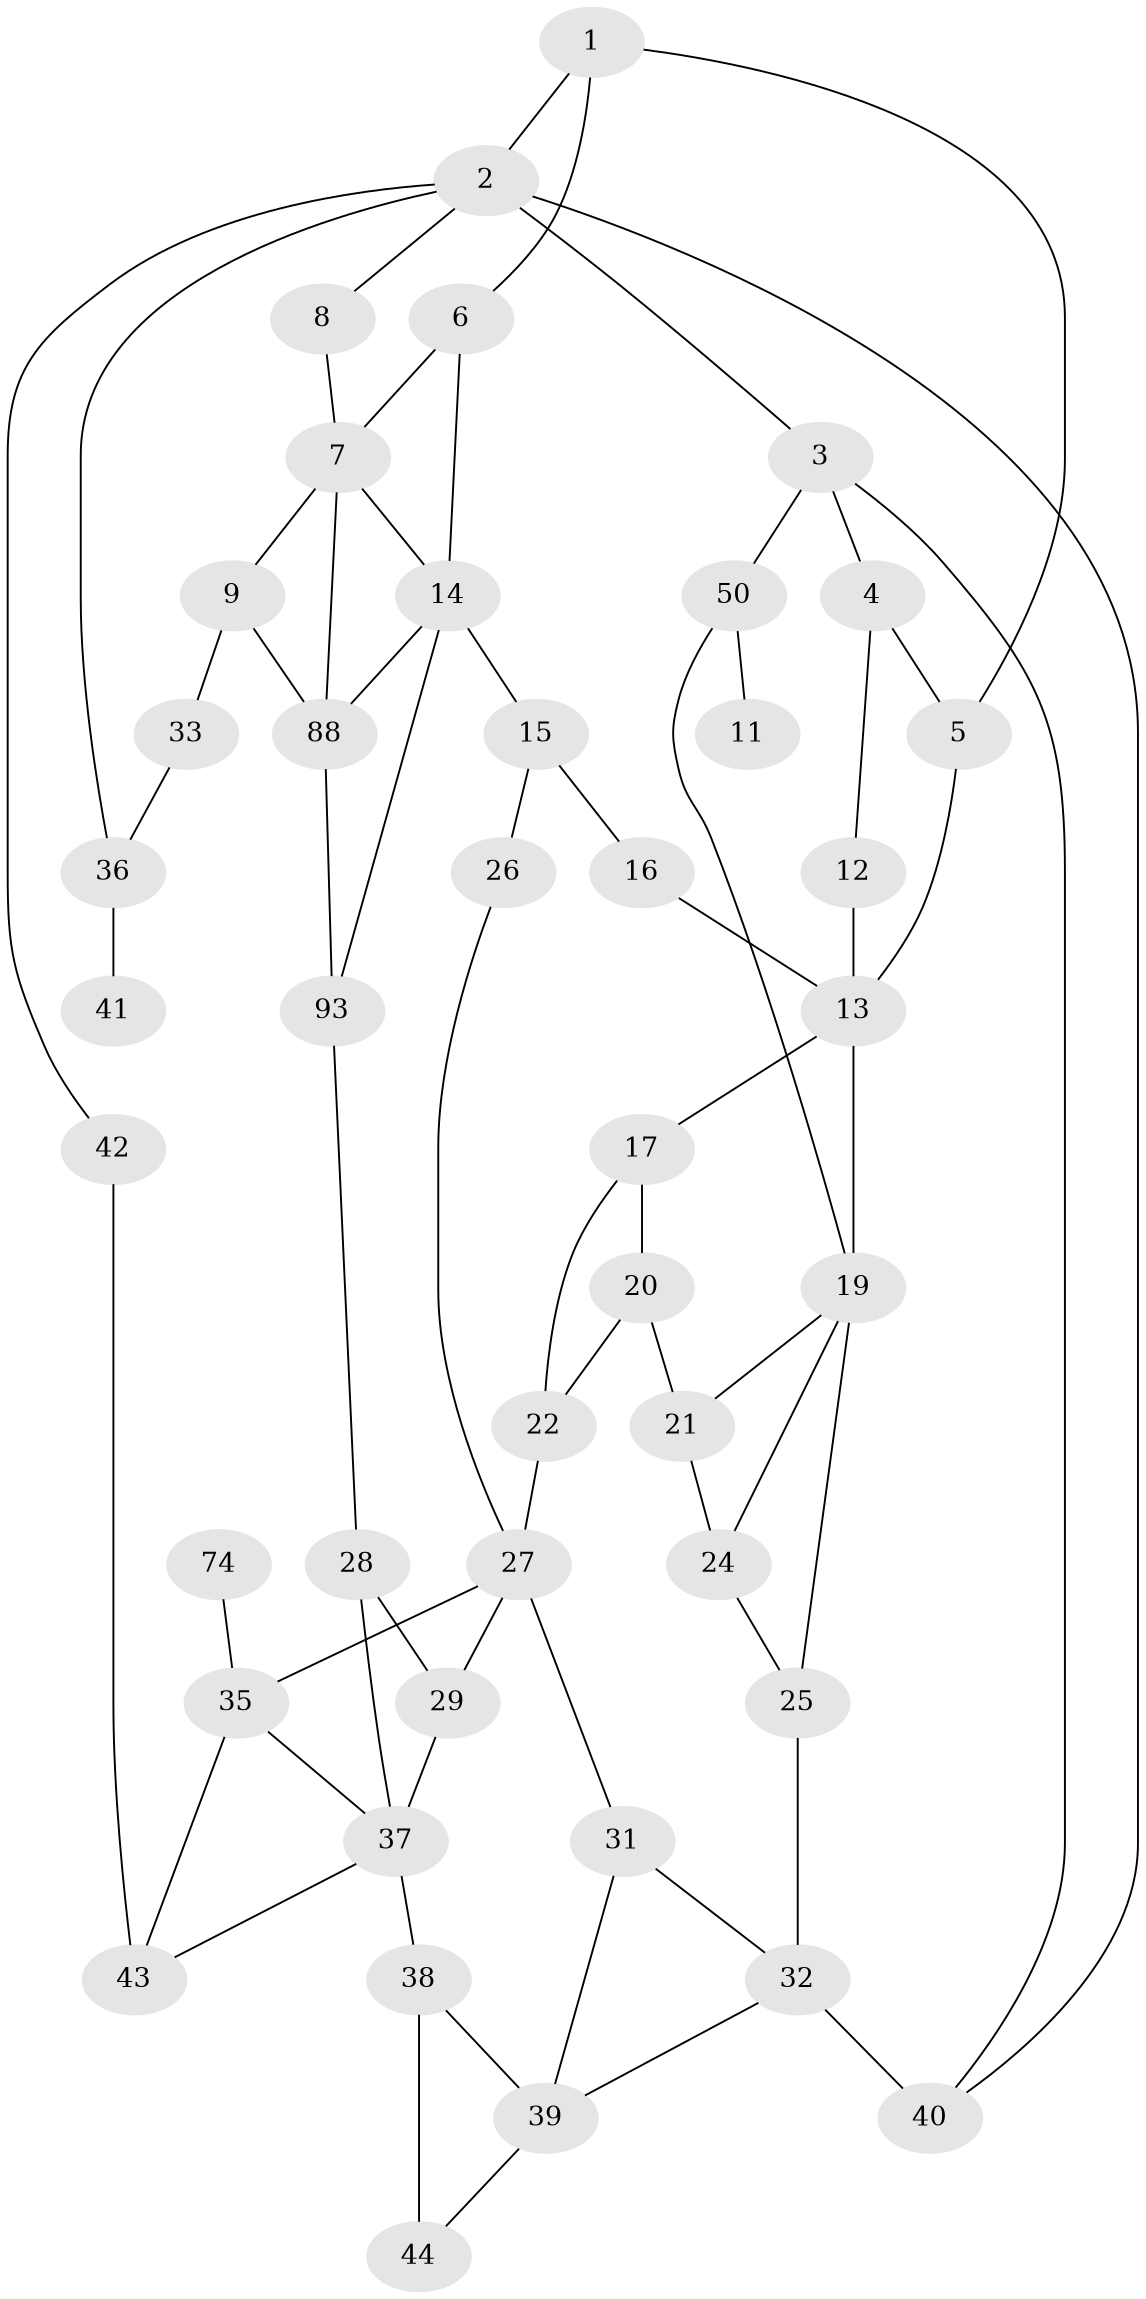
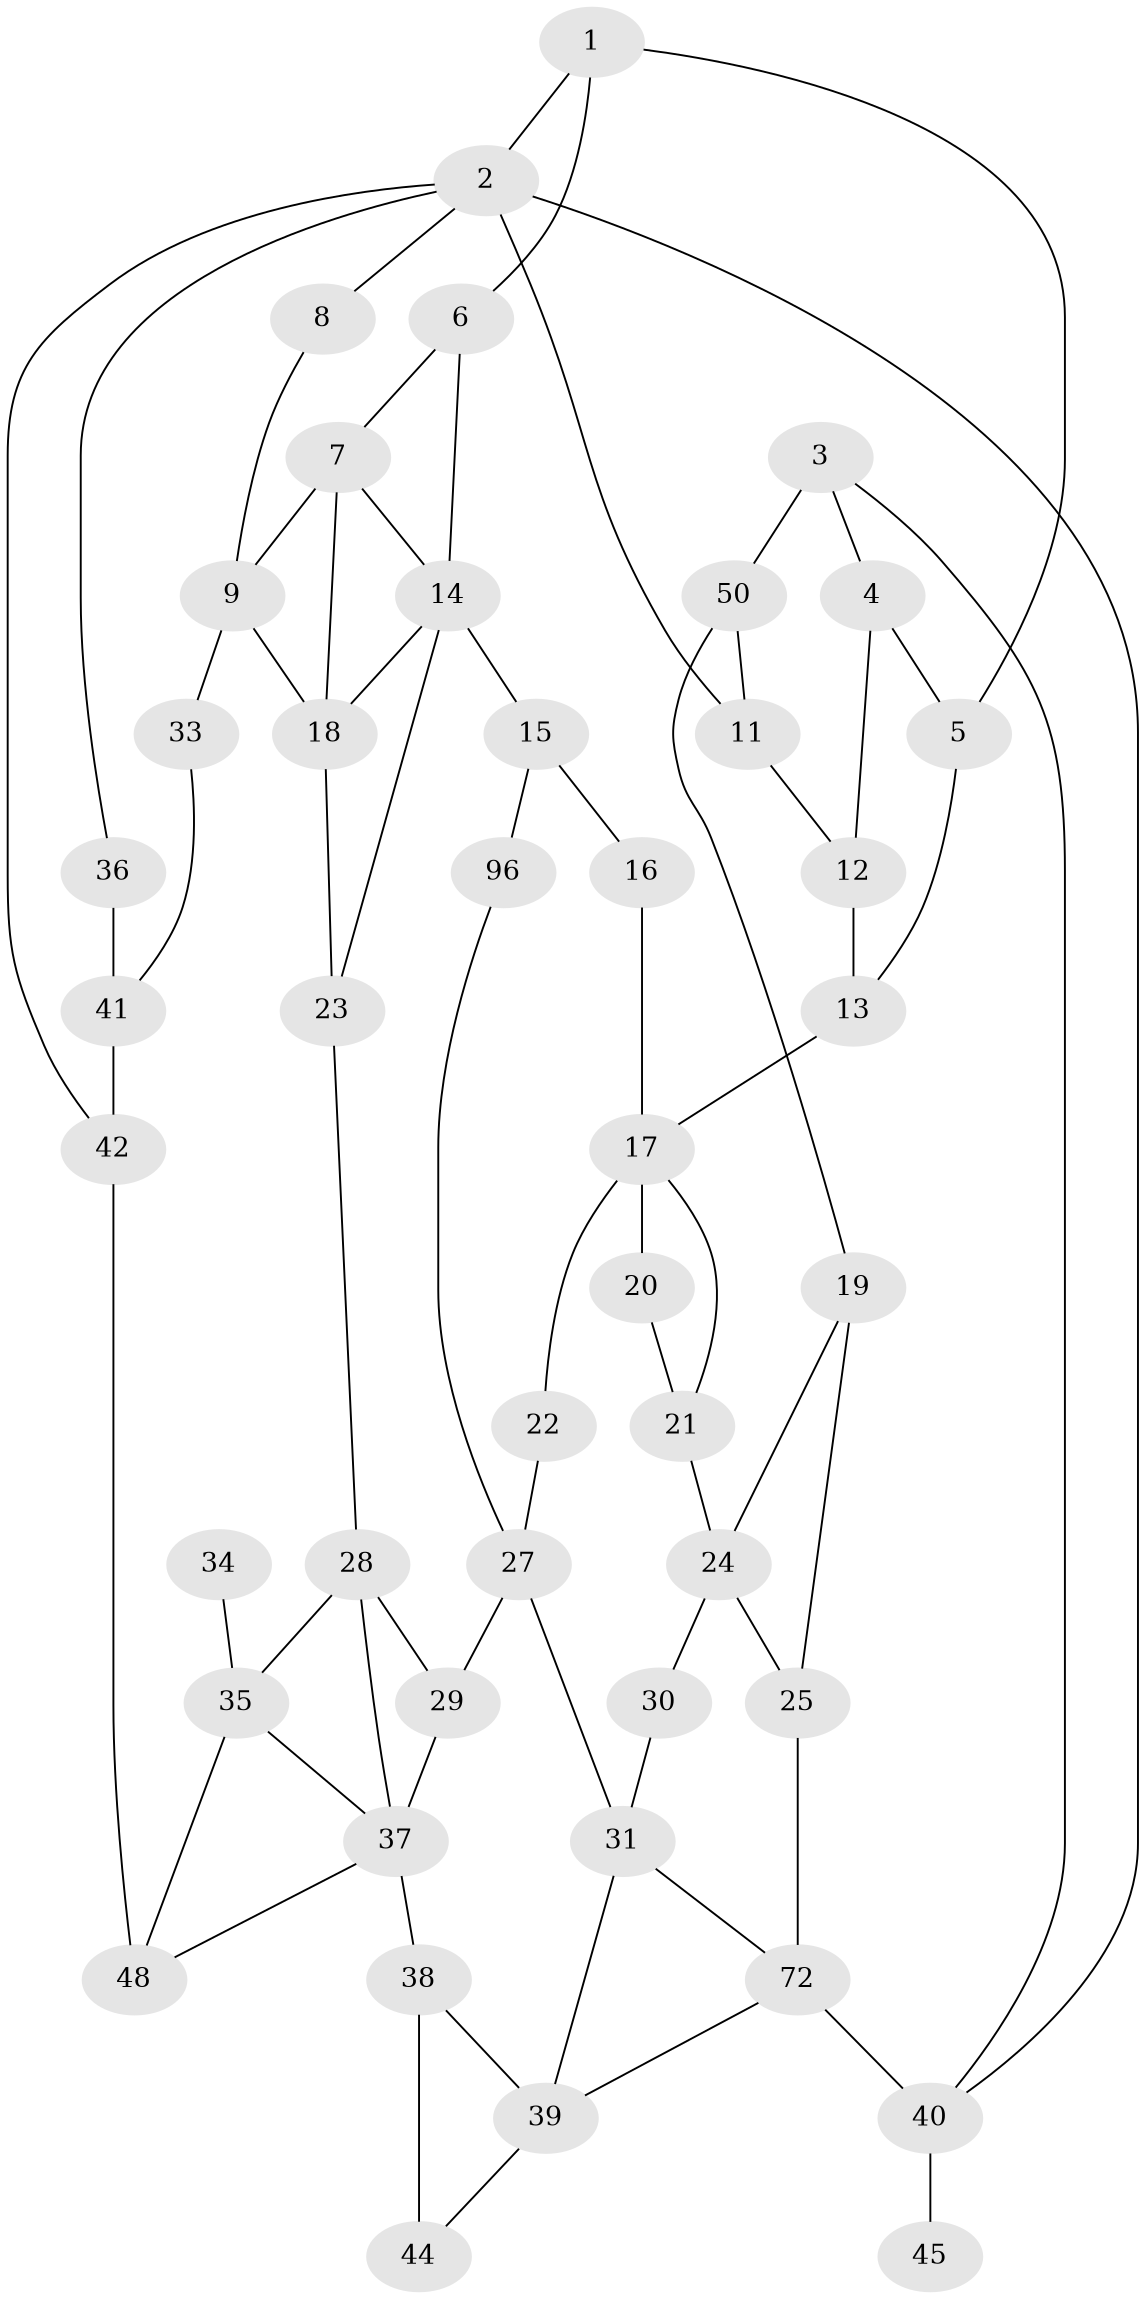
(657, 316) -> (593, 468)
(331, 388) -> (259, 453)
(325, 734) -> (325, 734)
(150, 804) -> (189, 881)
none -> (801, 804)
(504, 873) -> (504, 873)
(731, 931) -> (642, 1011)
(333, 1011) -> (333, 1011)
none -> (113, 1080)
(853, 1149) -> none
(593, 1357) -> none
(768, 1357) -> (716, 1282)
(219, 1565) -> (219, 1565)
(378, 1634) -> (297, 1634)
none -> (659, 1703)
(135, 1980) -> (135, 1980)
(798, 1980) -> (798, 1980)
none -> (930, 2257)
